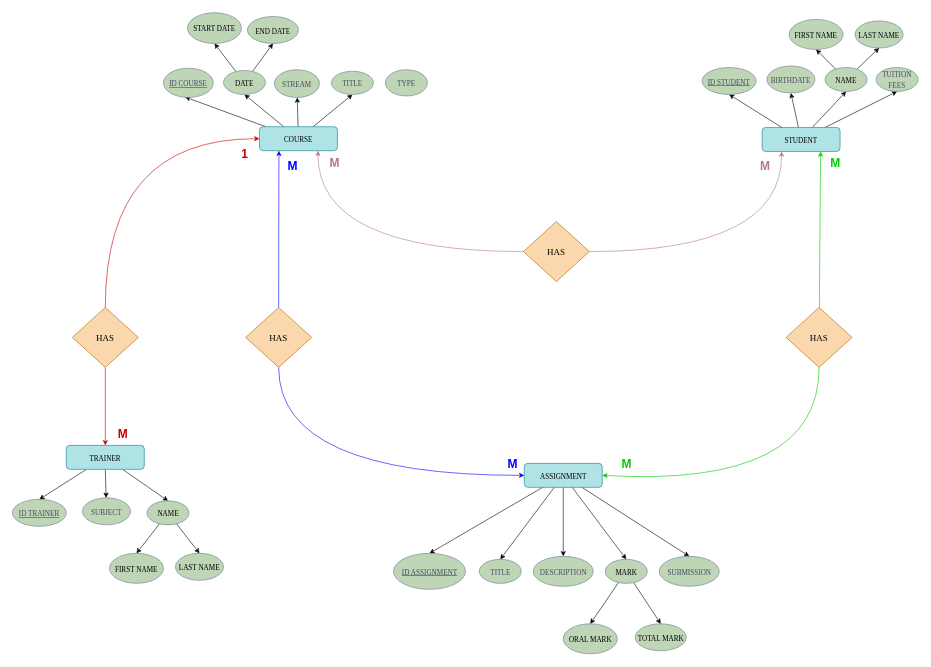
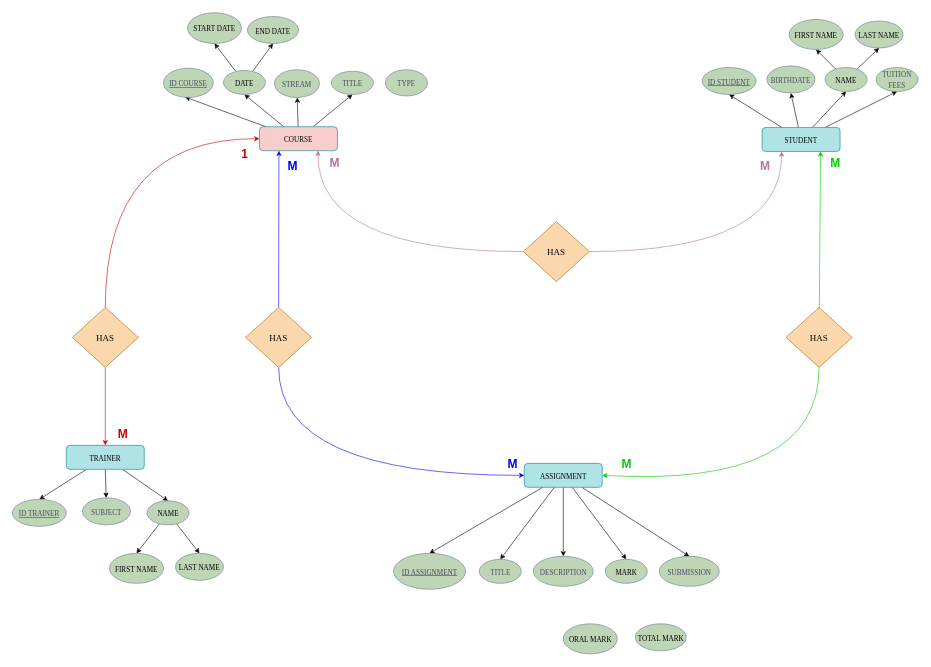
(299, 139) -> (299, 139)
(646, 601) -> none
(606, 602) -> none
